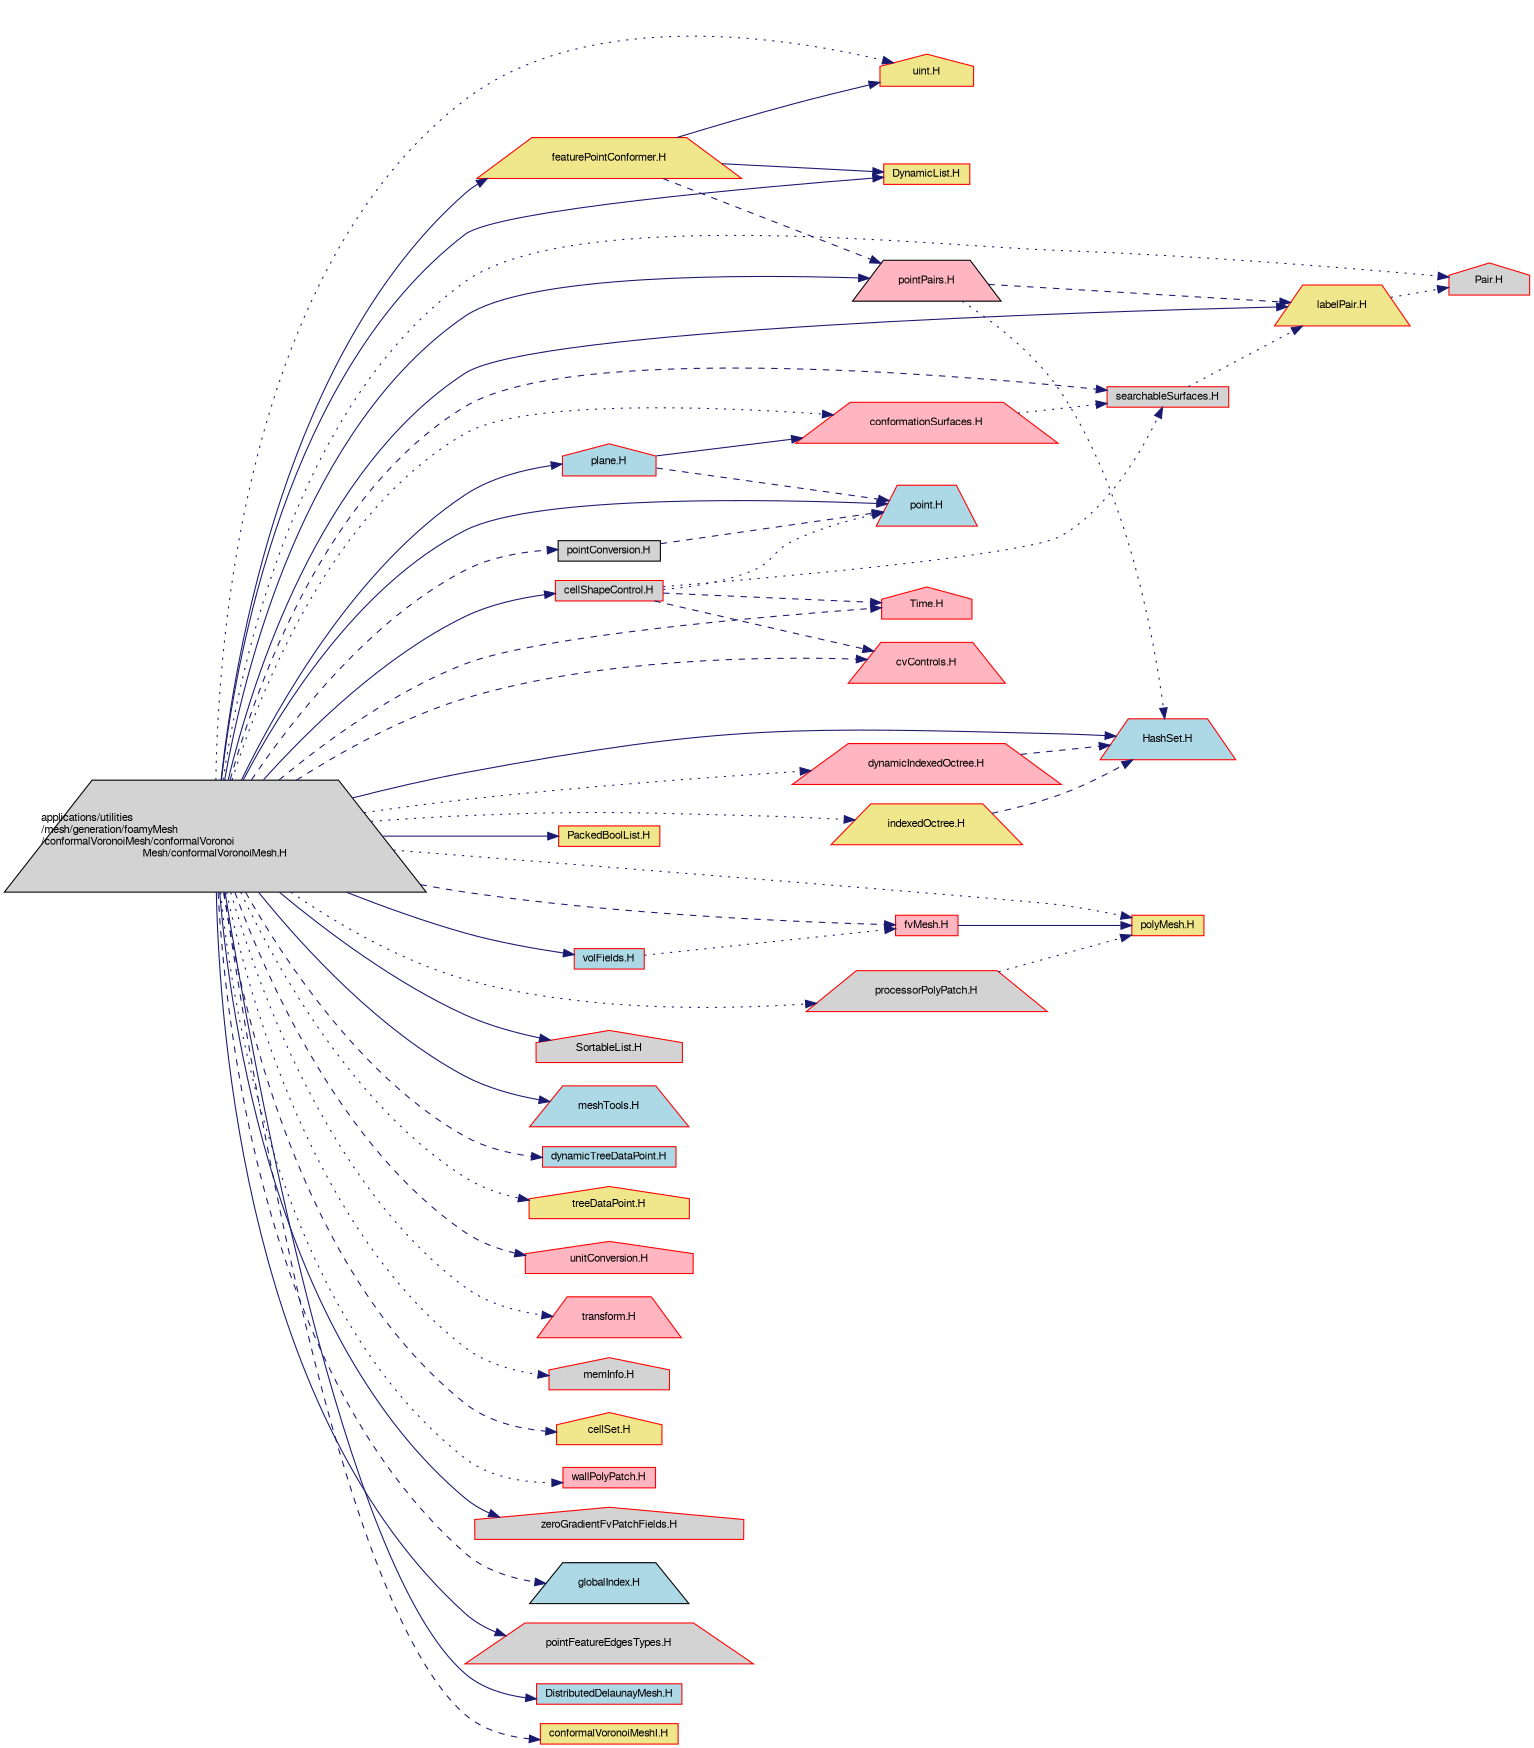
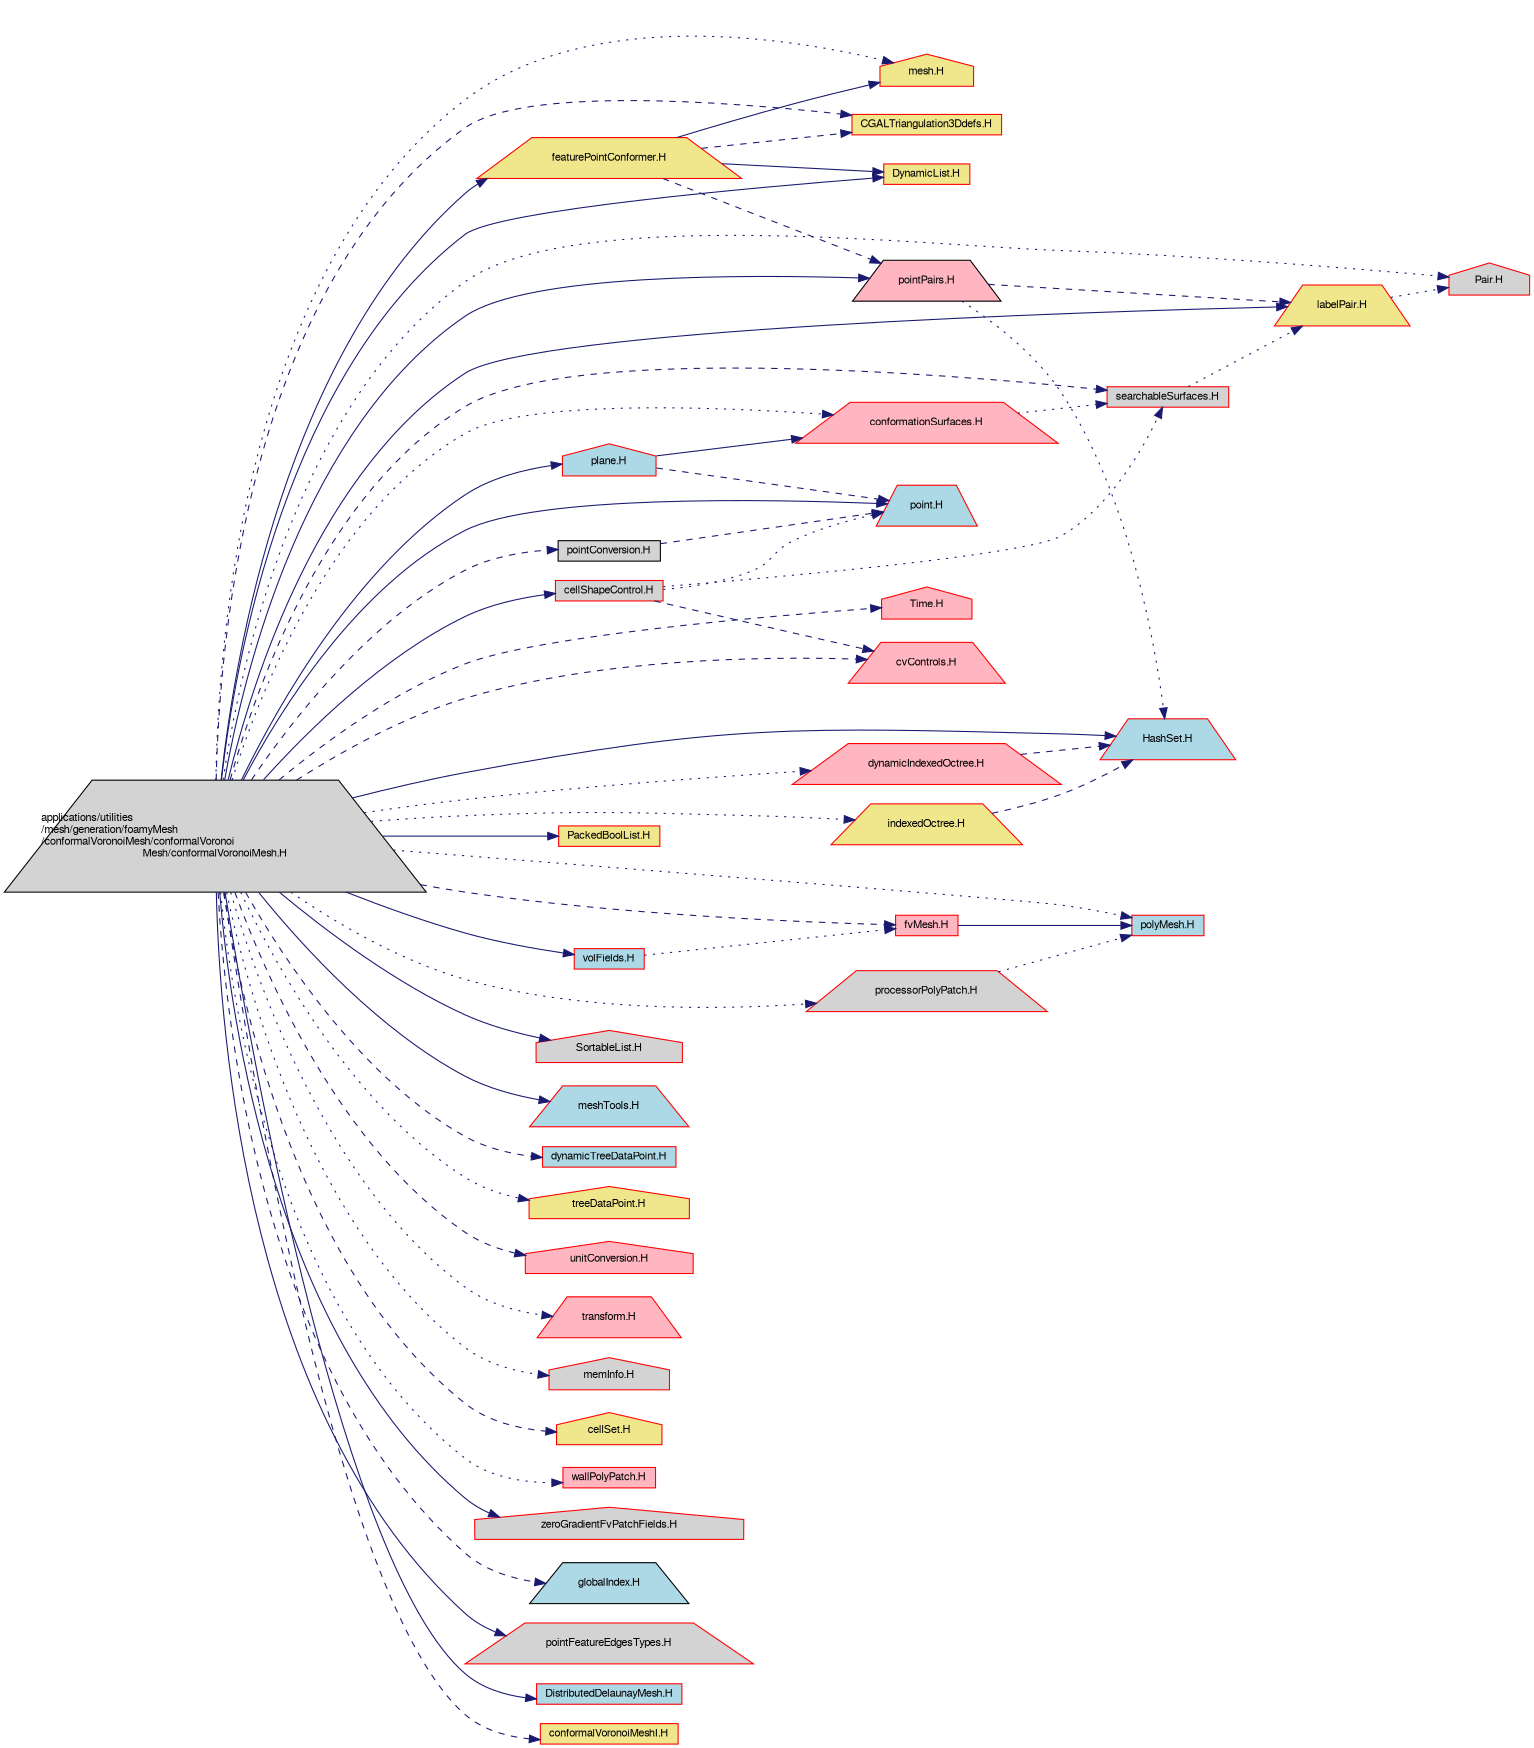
(927, 72) -> (927, 72)
none -> (927, 125)
(767, 598) -> none
(1168, 925) -> (1168, 925)
